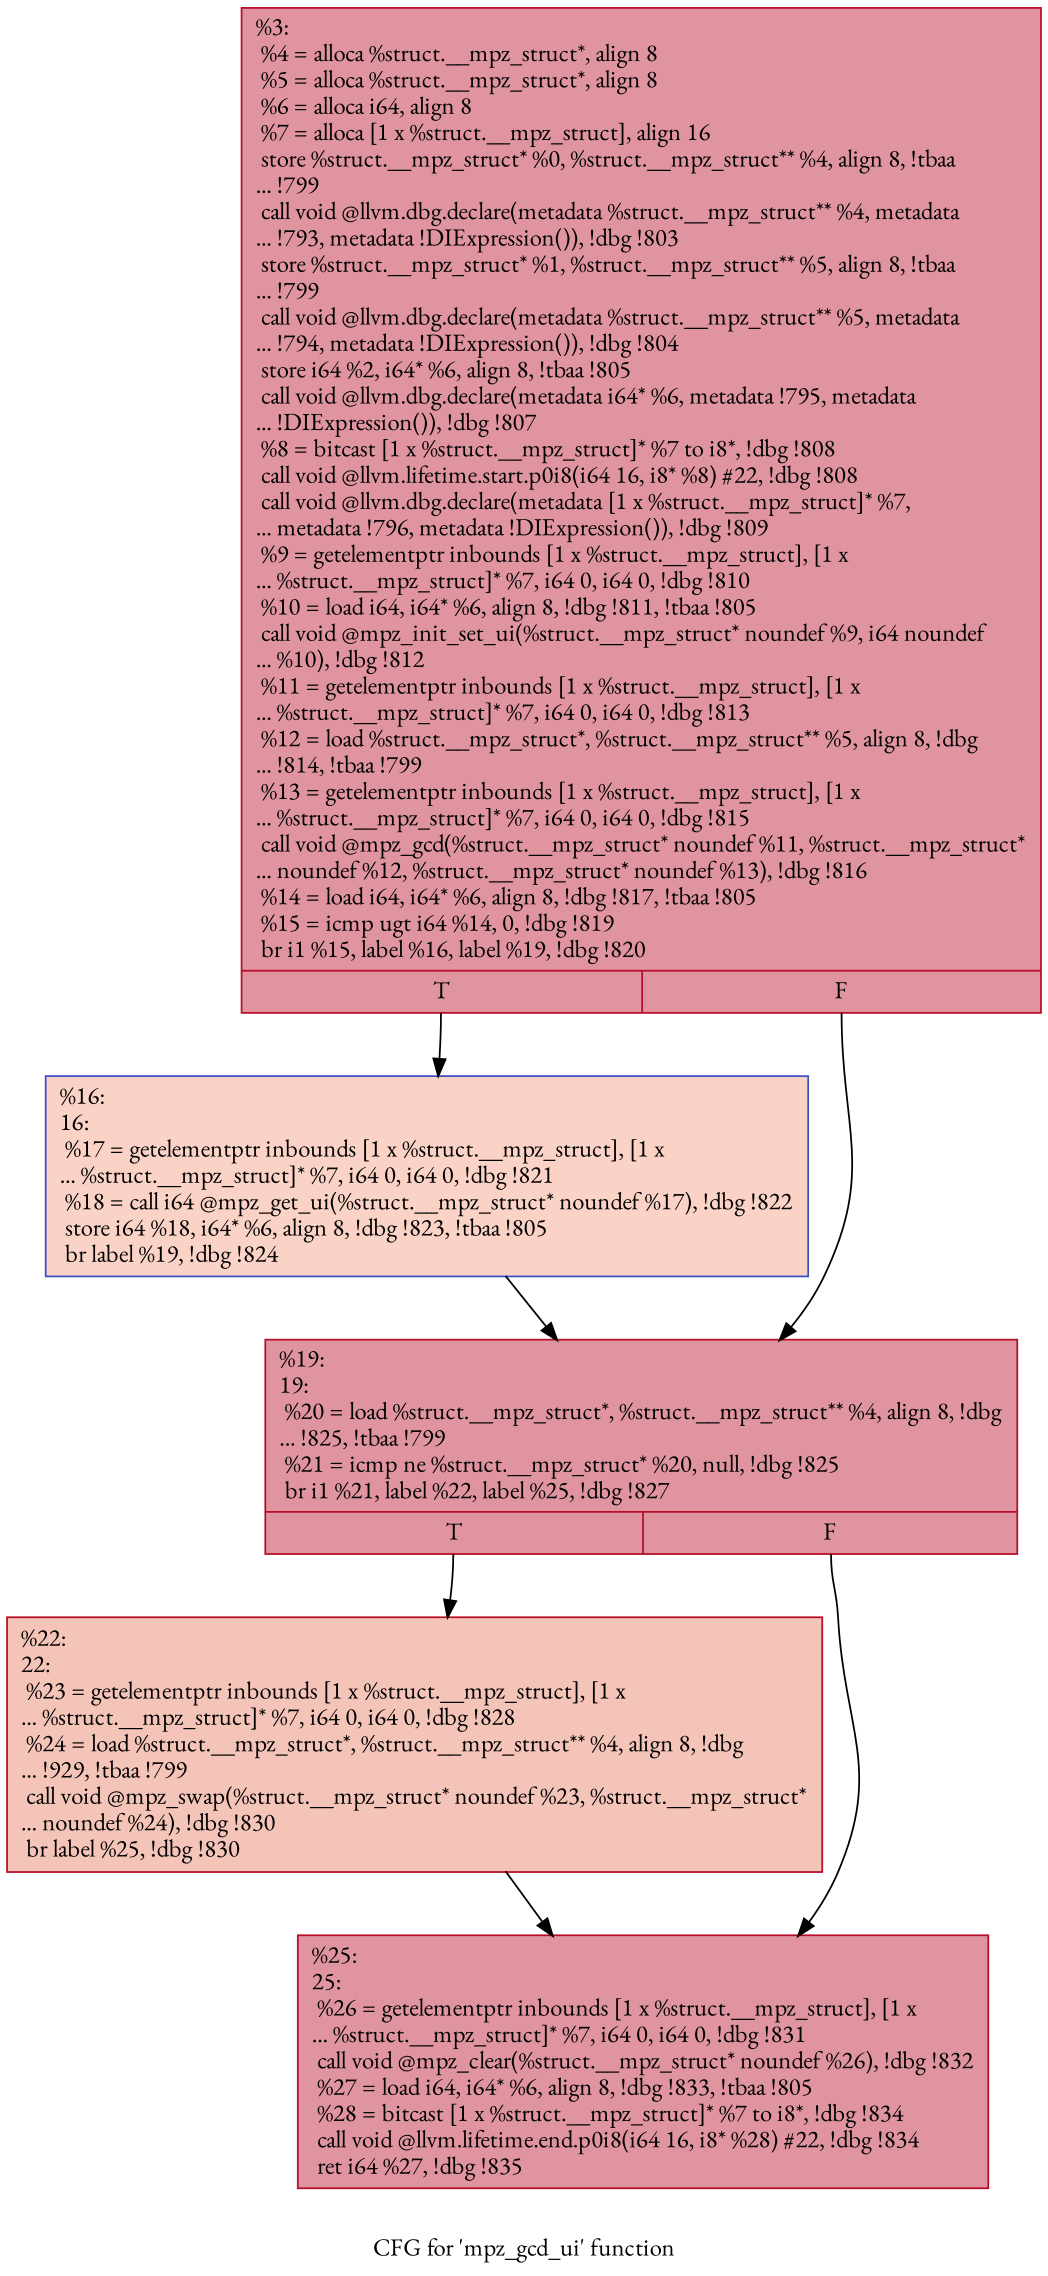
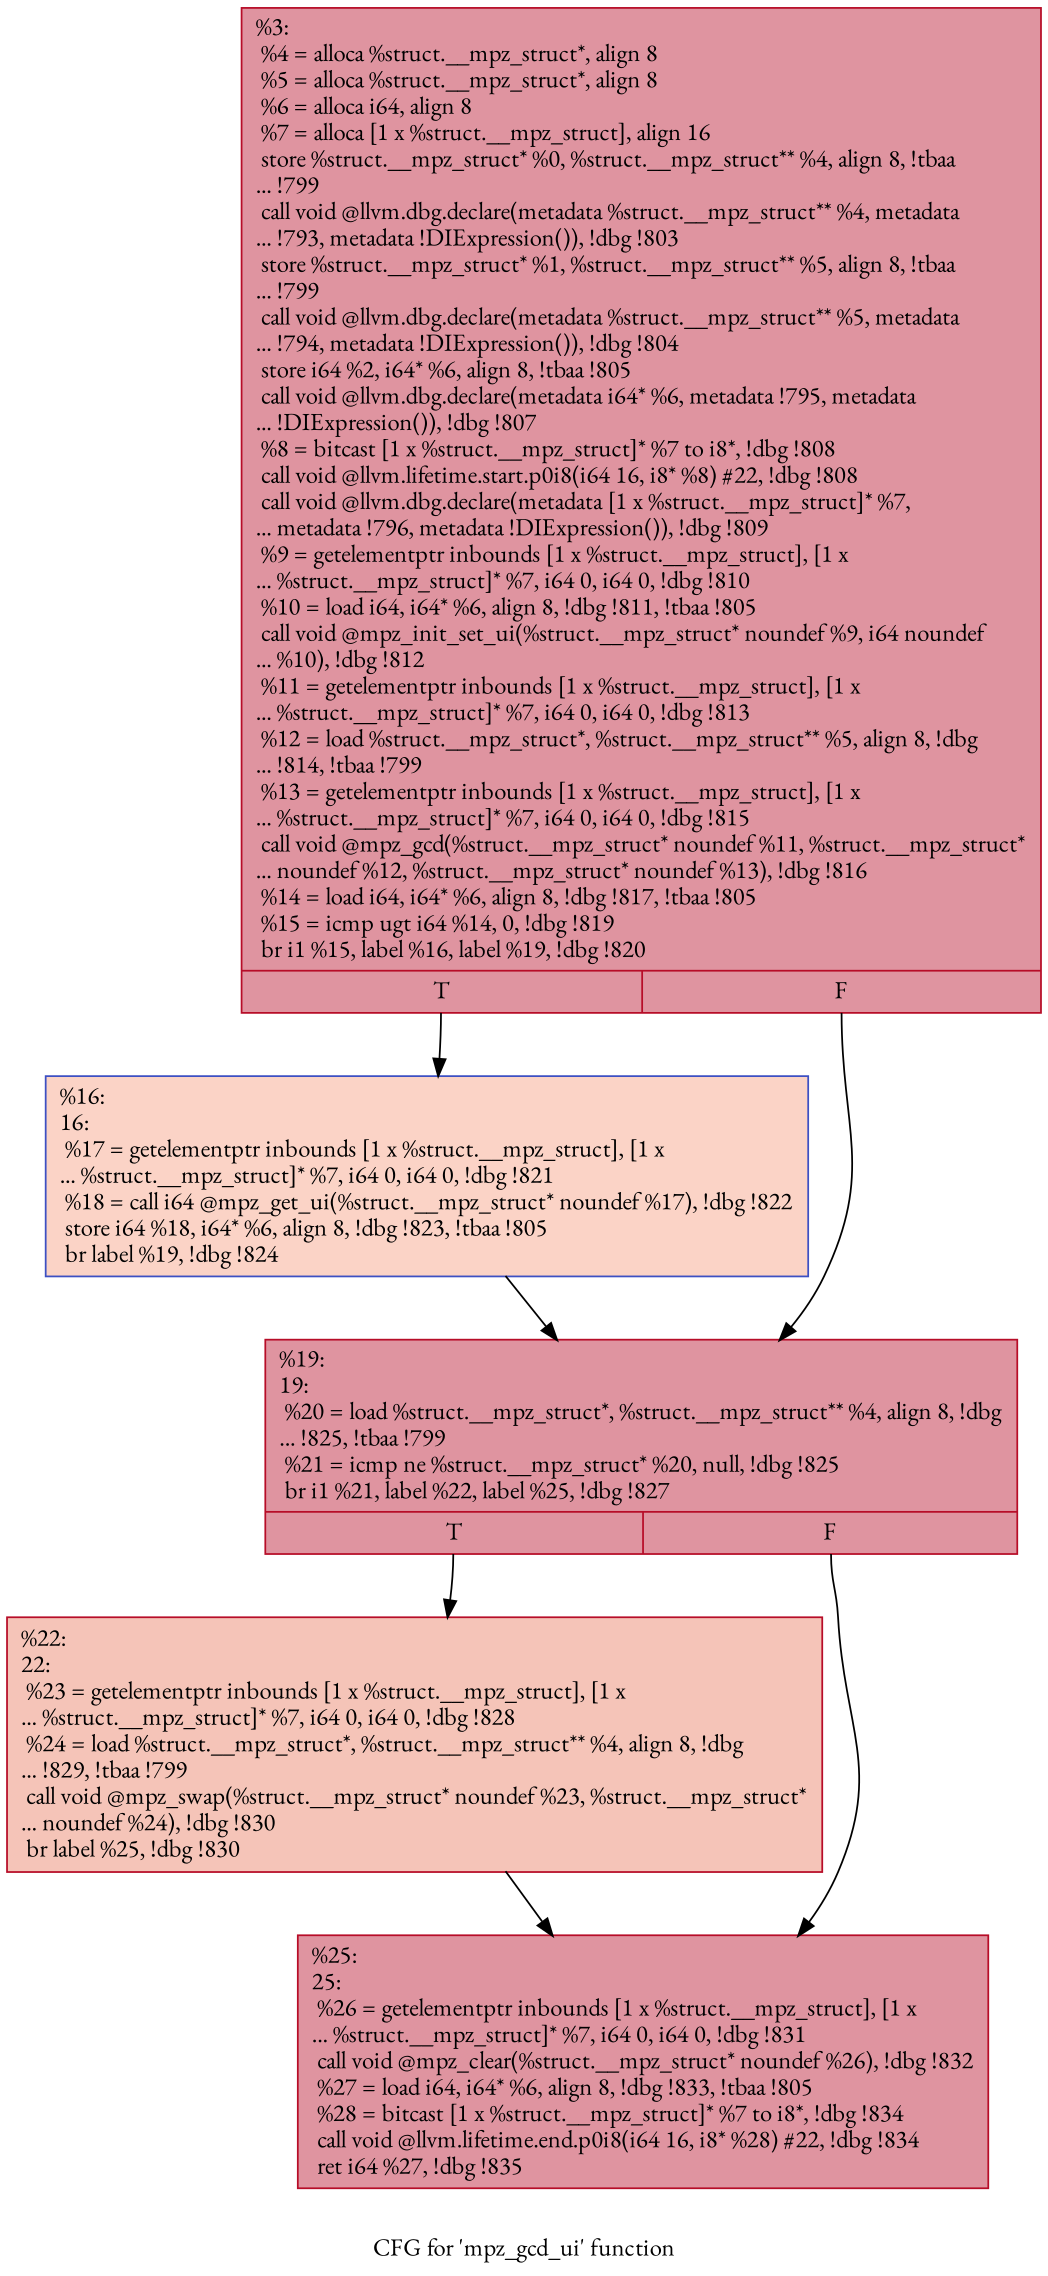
(105, 1770) -> (105, 1770)
